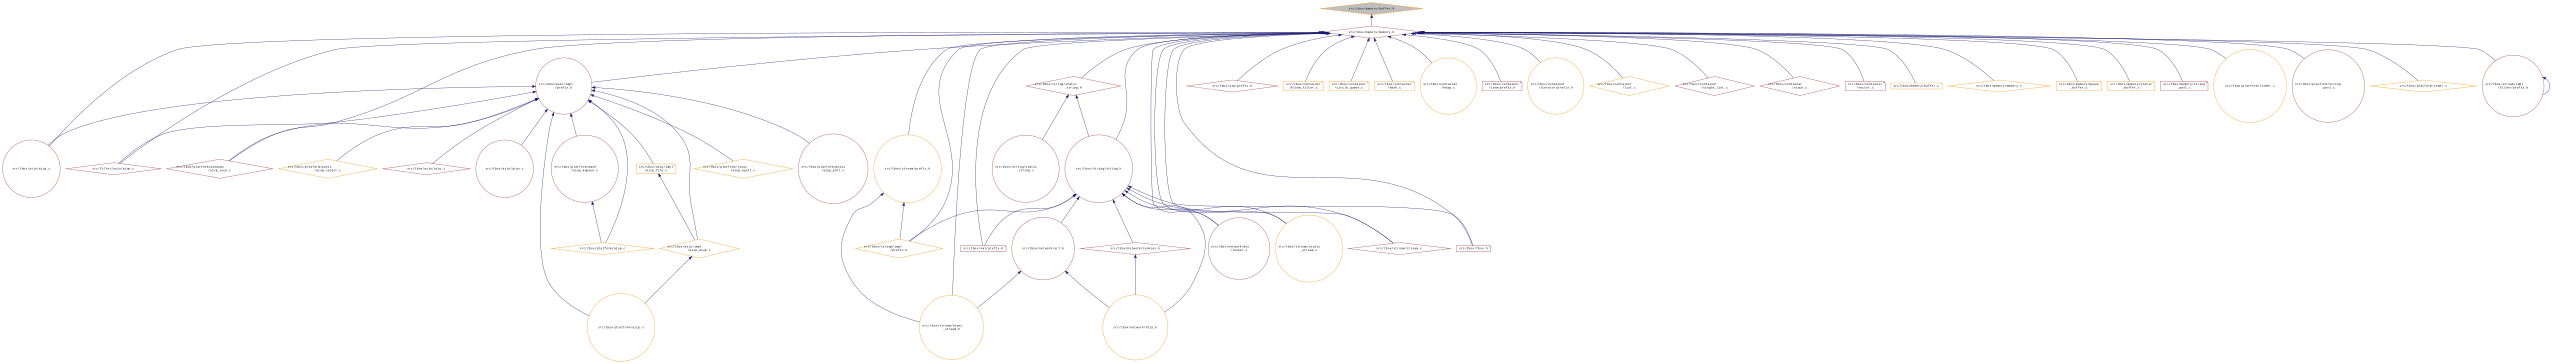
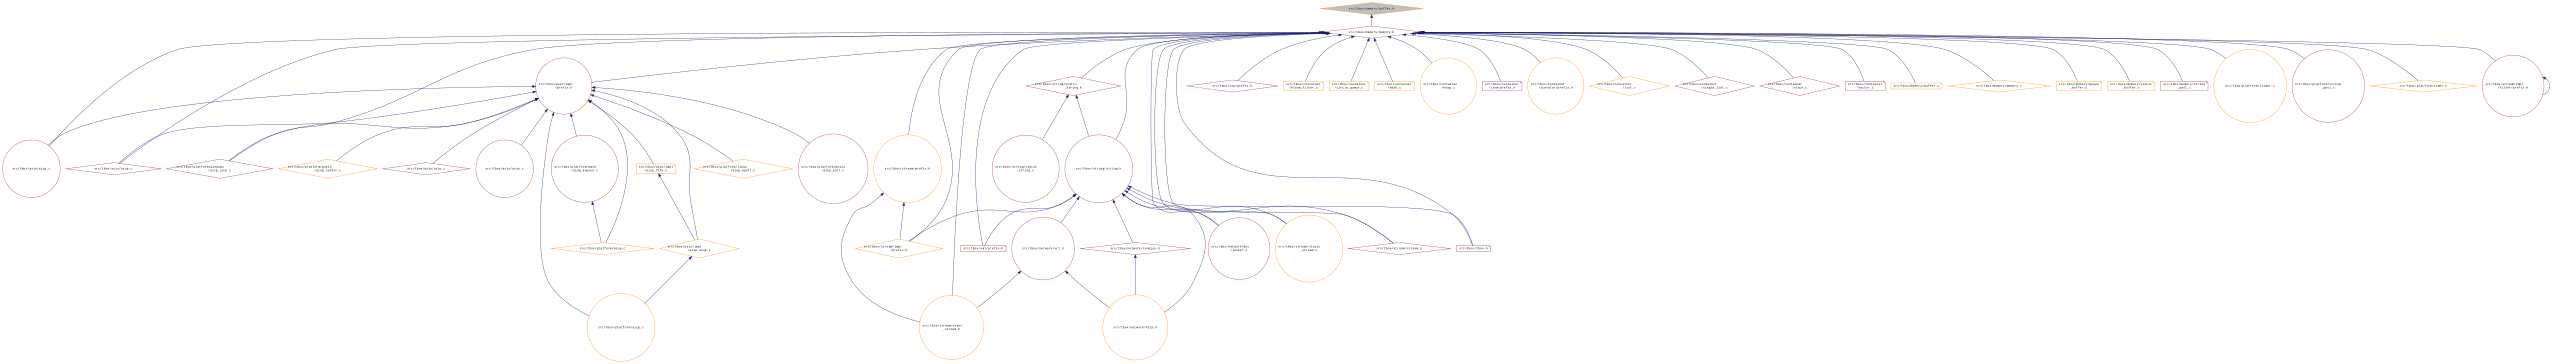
(113, 169) -> (113, 169)
